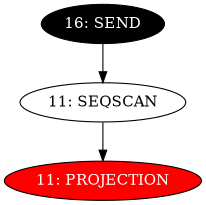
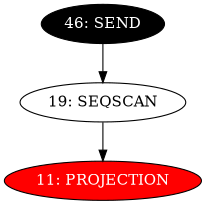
(103, 24) -> (103, 24)
(103, 102) -> (103, 102)
